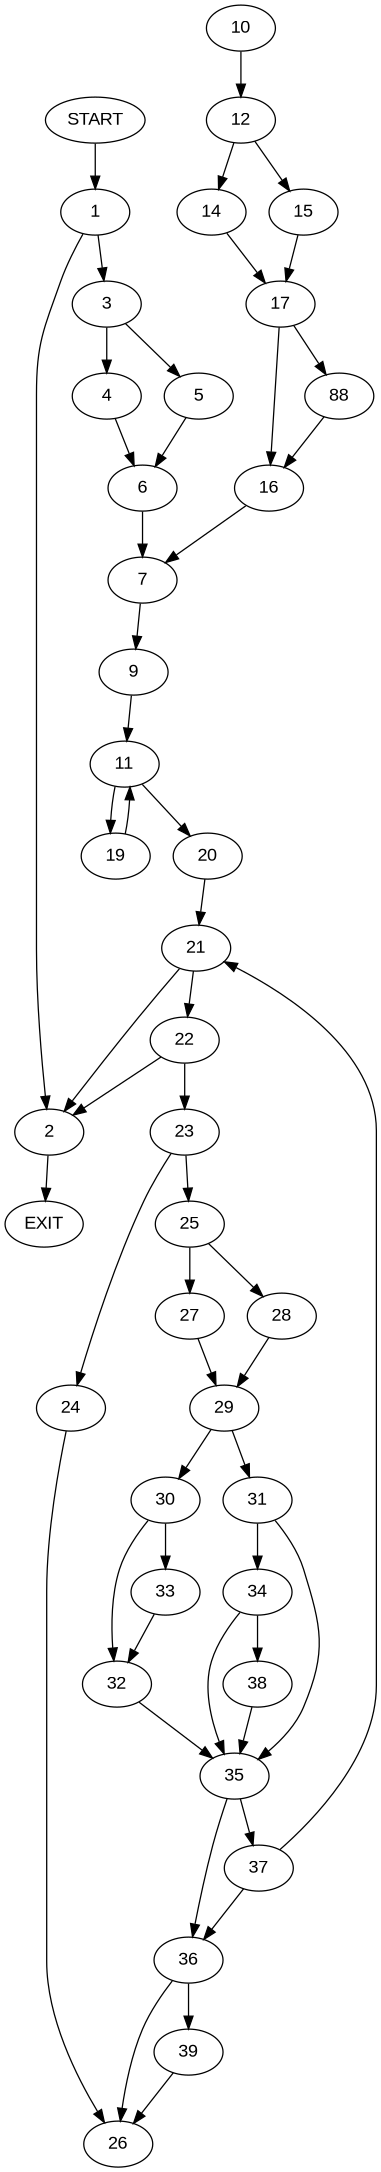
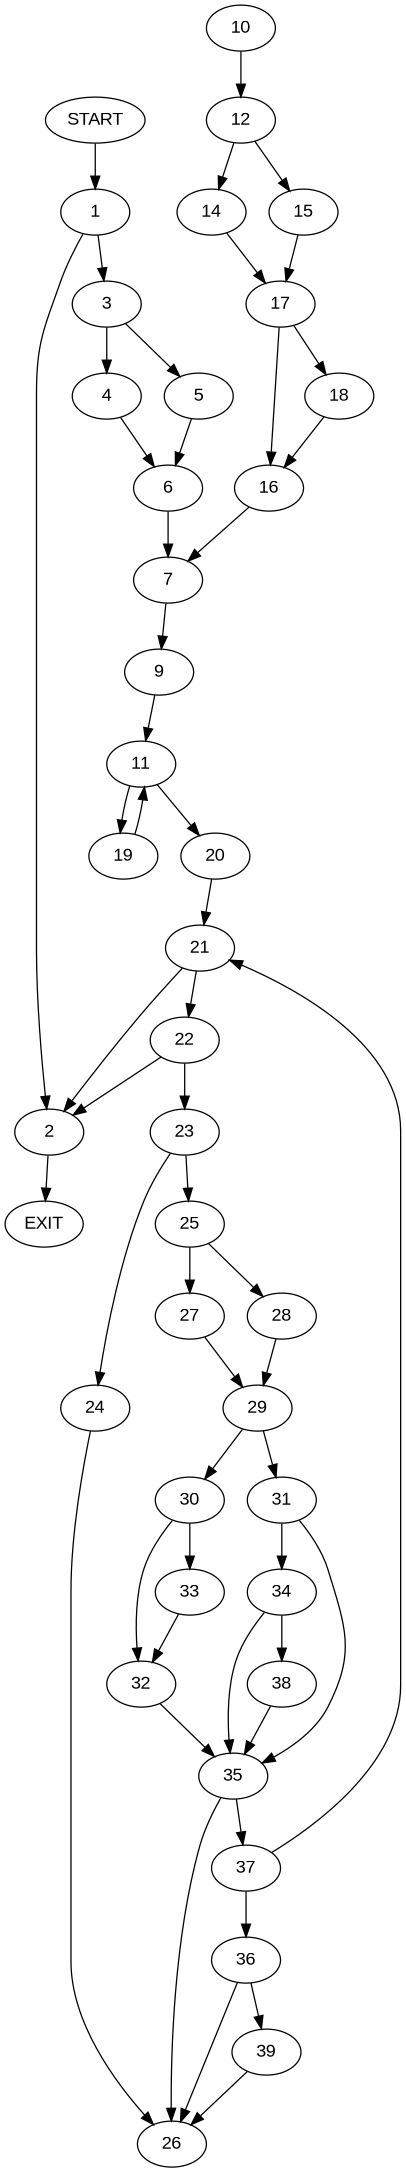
(339, 396) -> (339, 396)
(209, 1861) -> (180, 1950)
